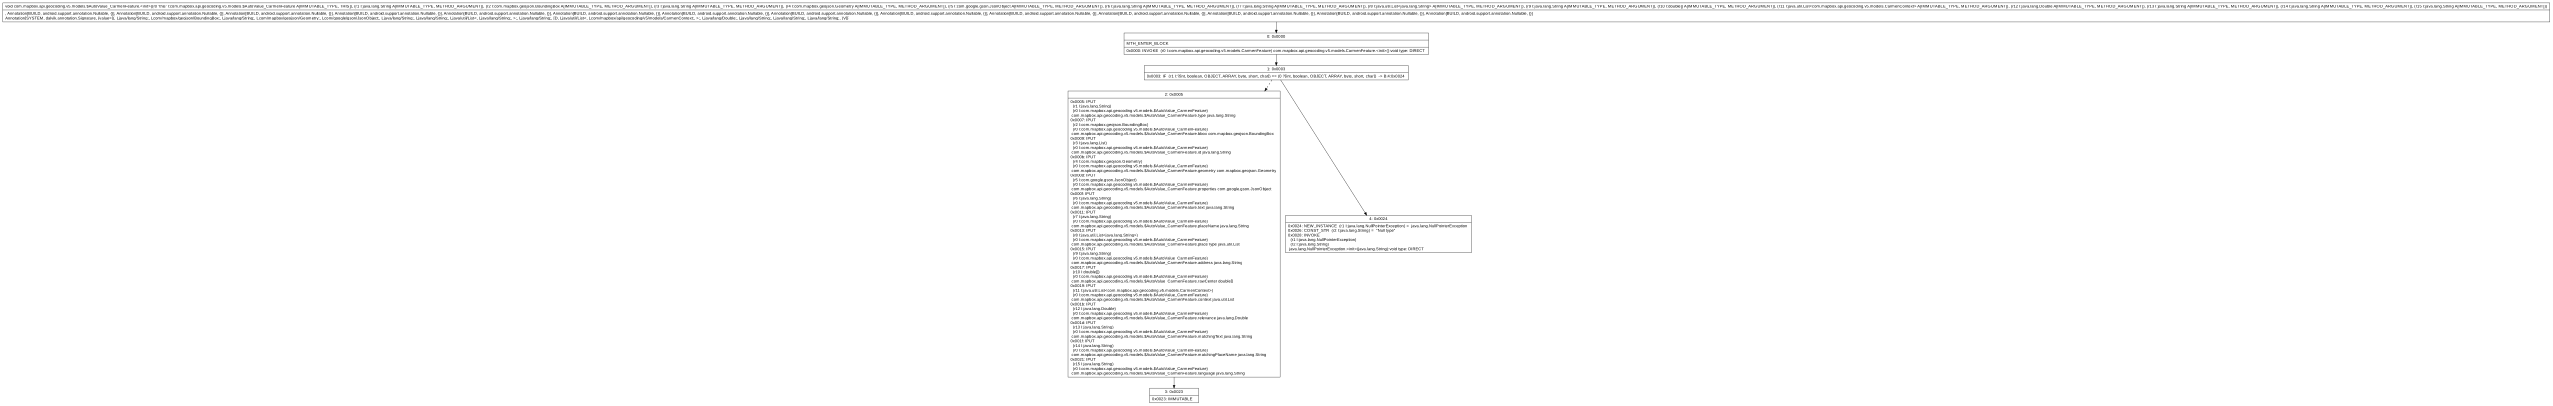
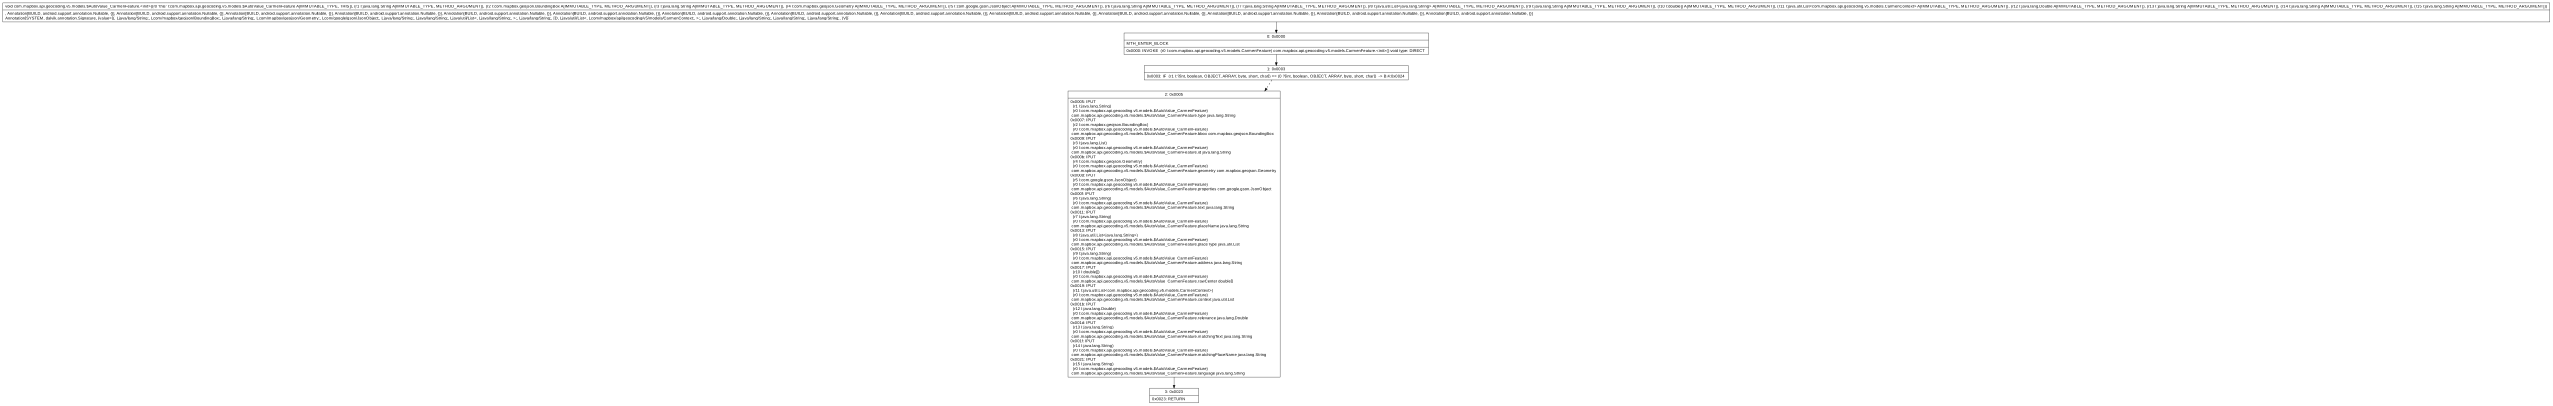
(1378, 234) -> none
(1174, 399) -> (1171, 399)
